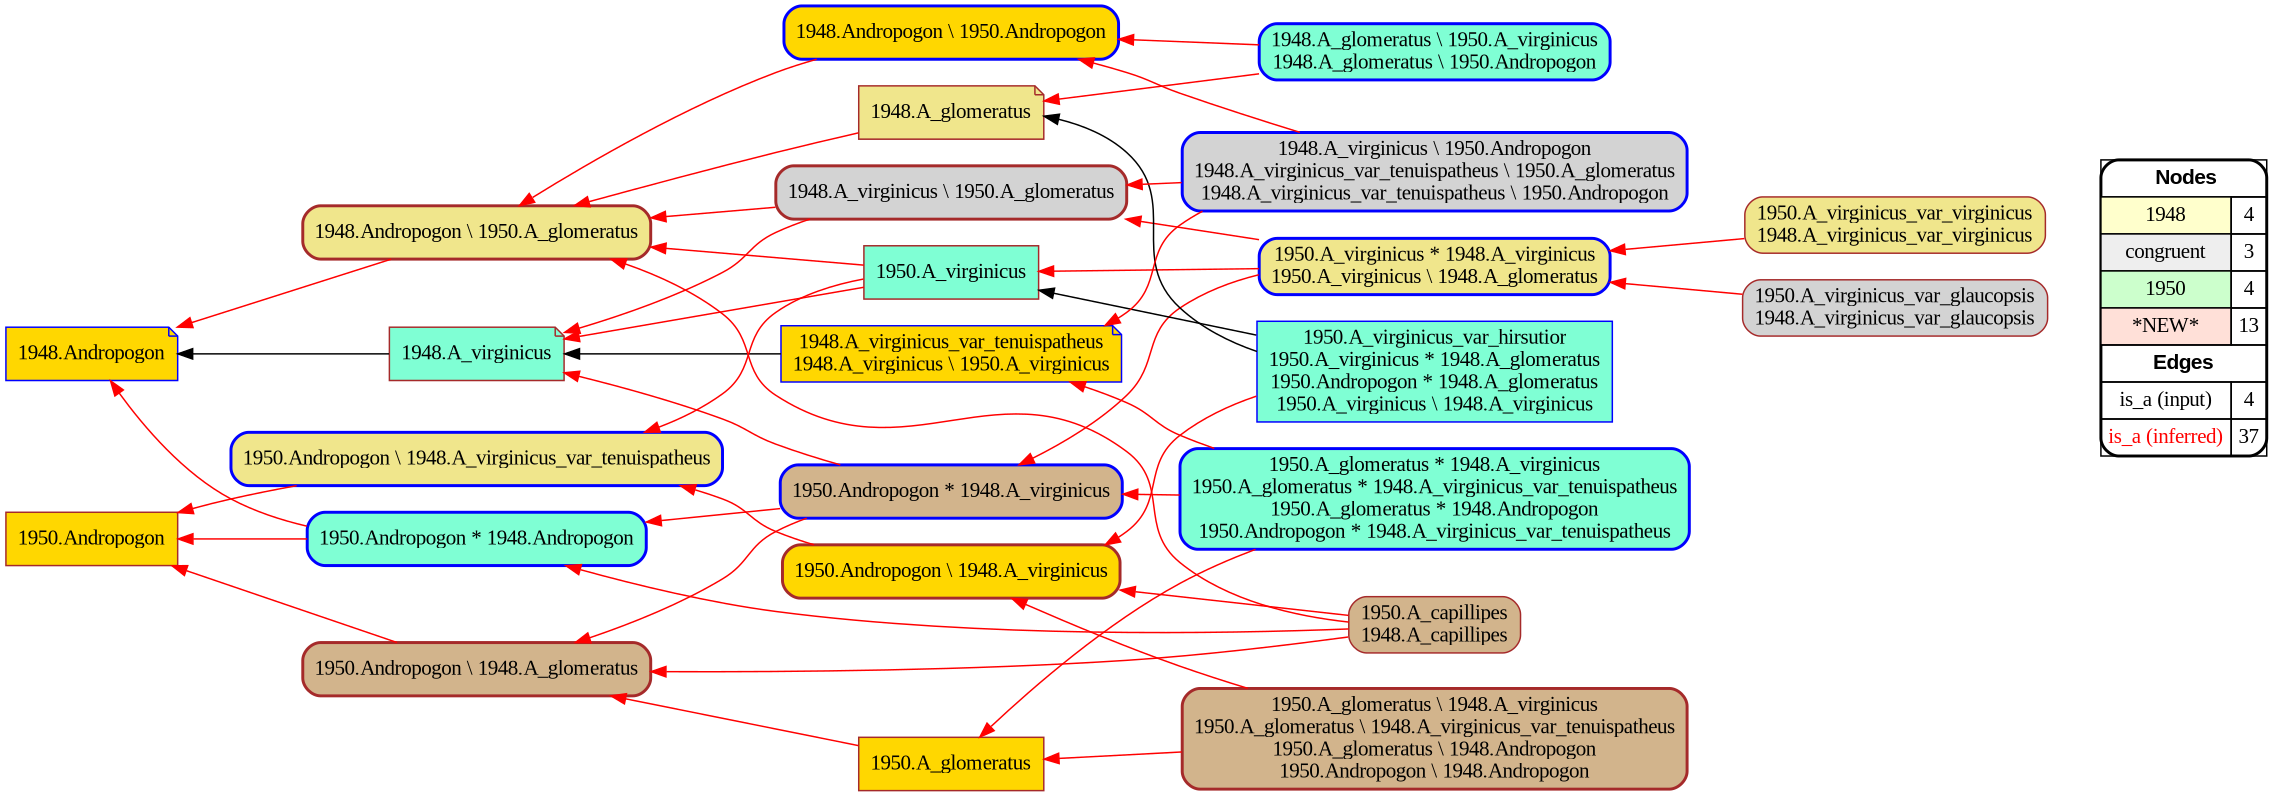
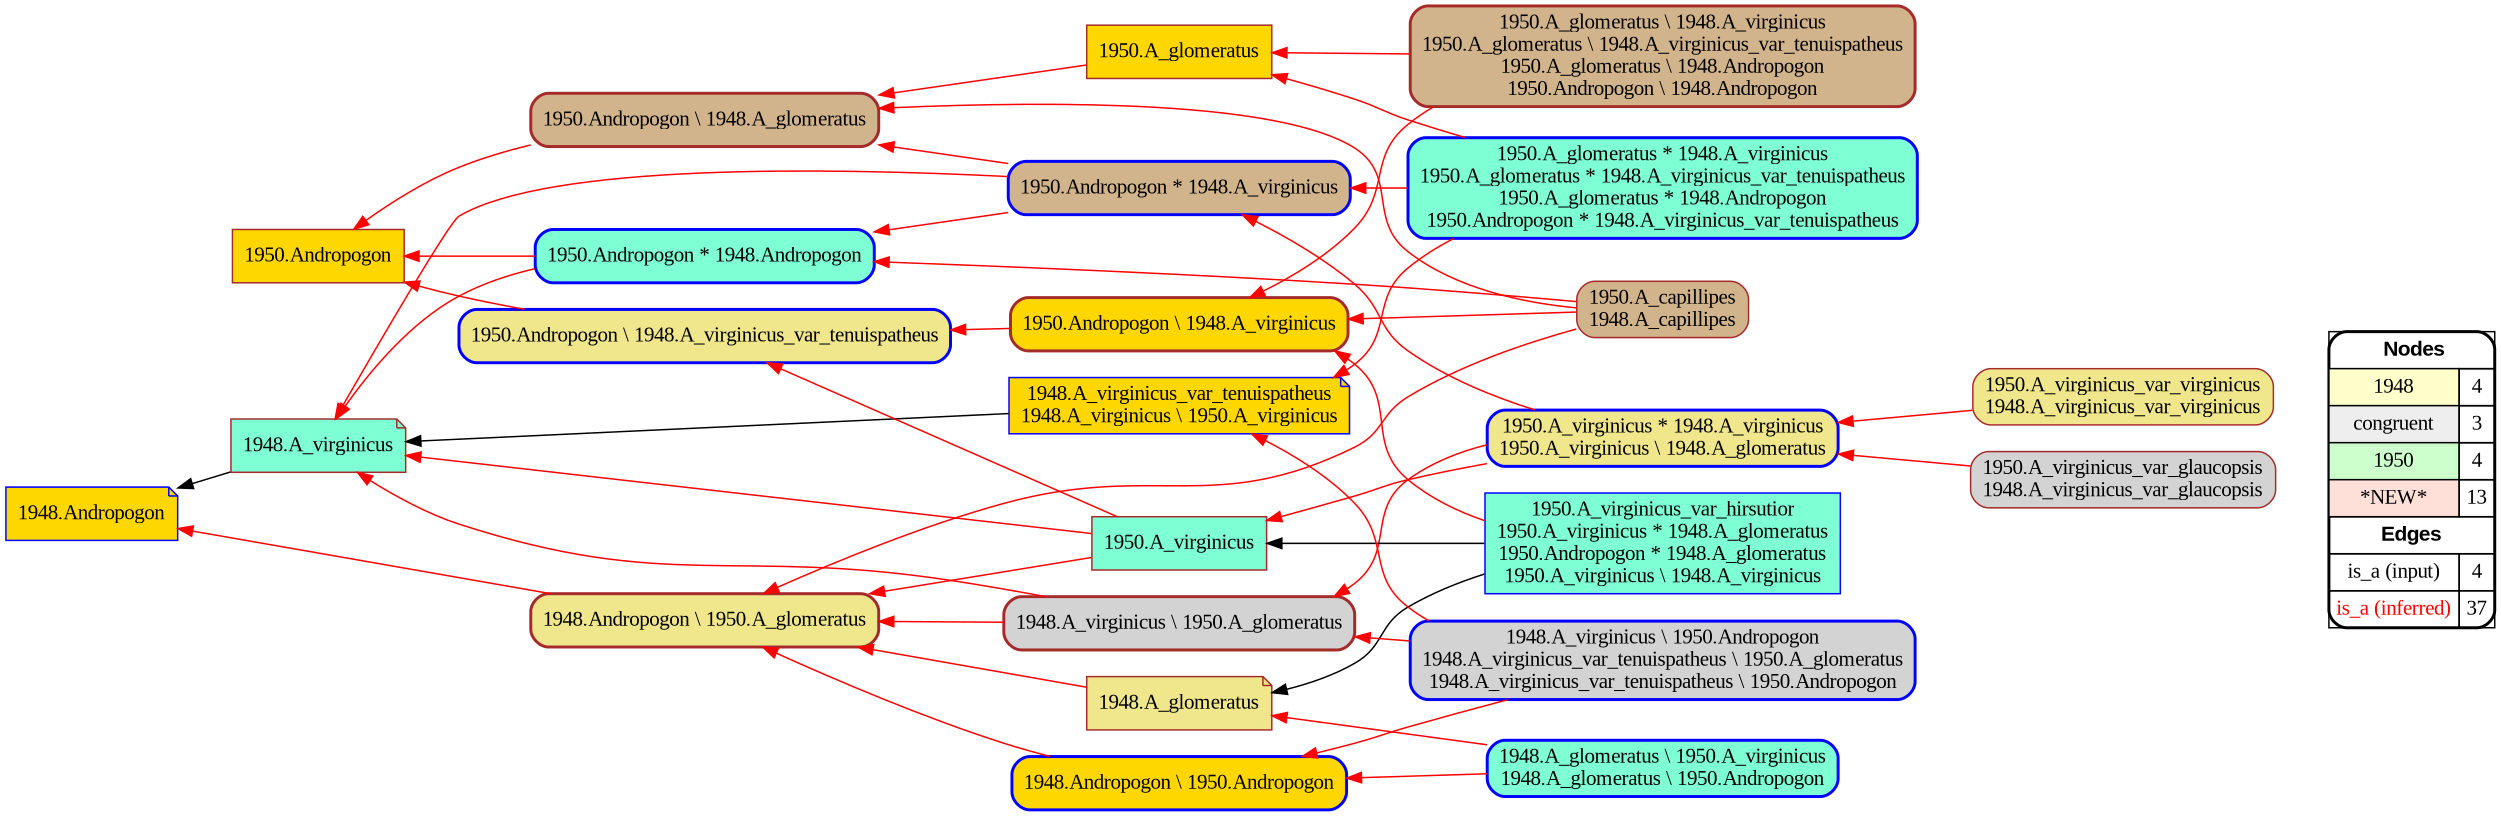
(200, 479) -> (426, 318)
